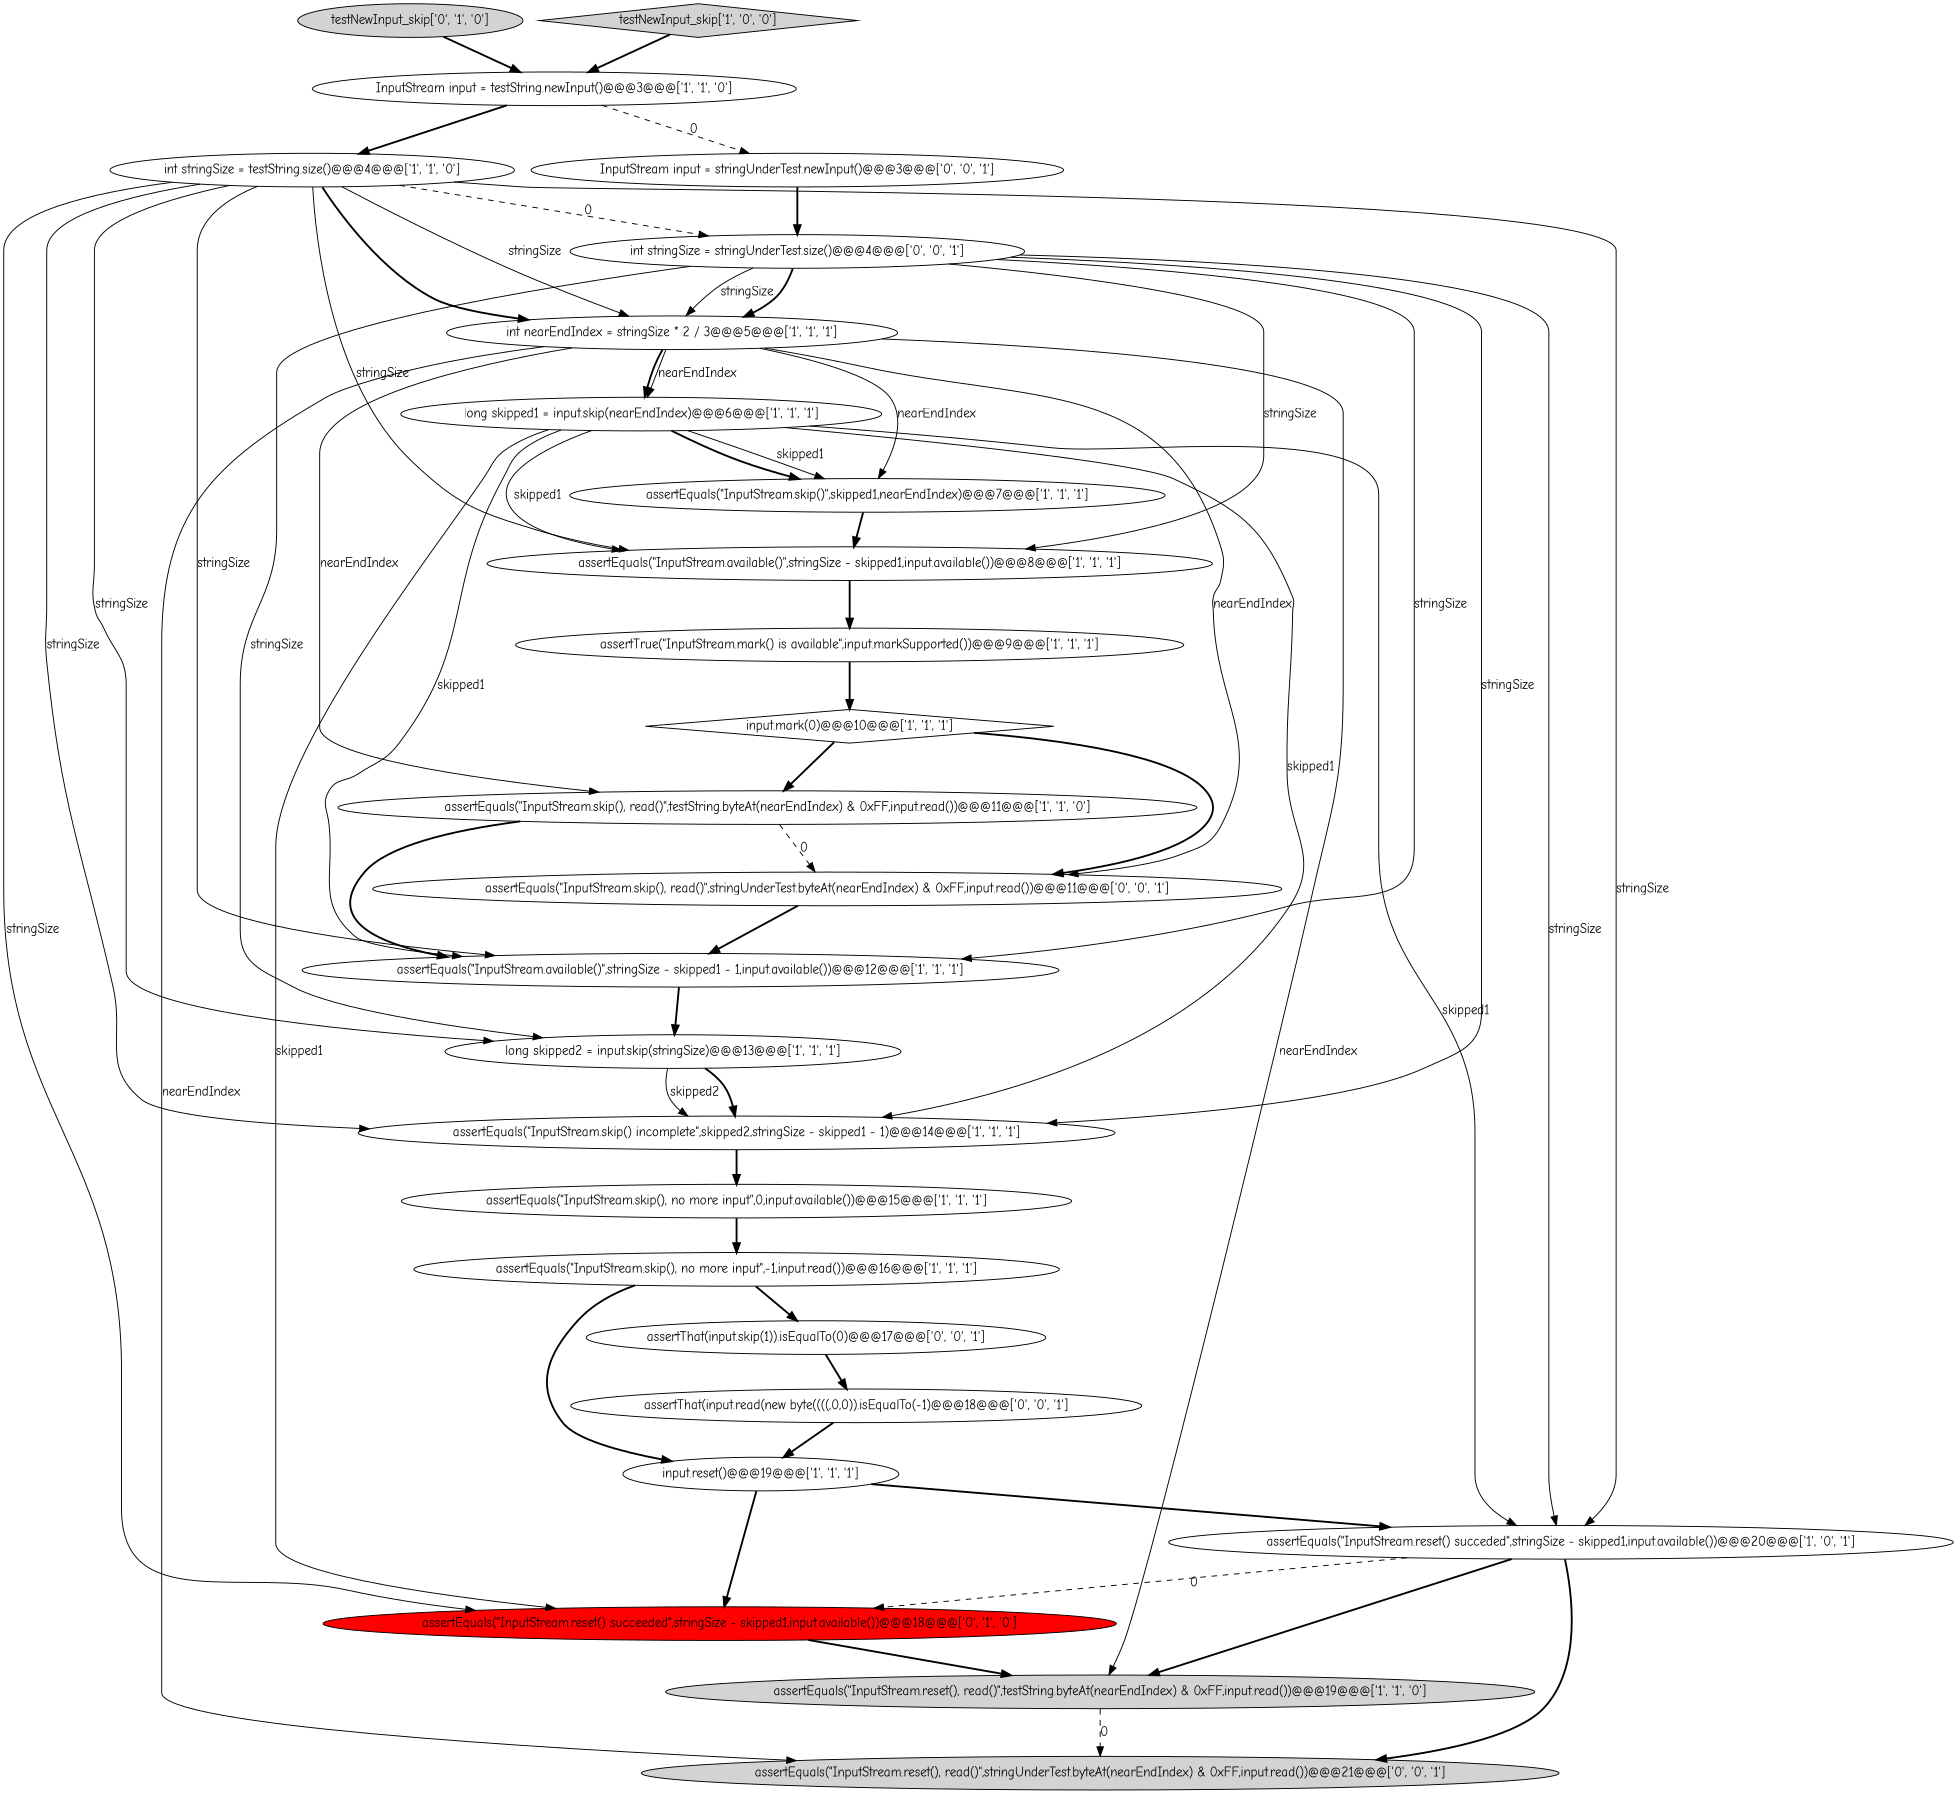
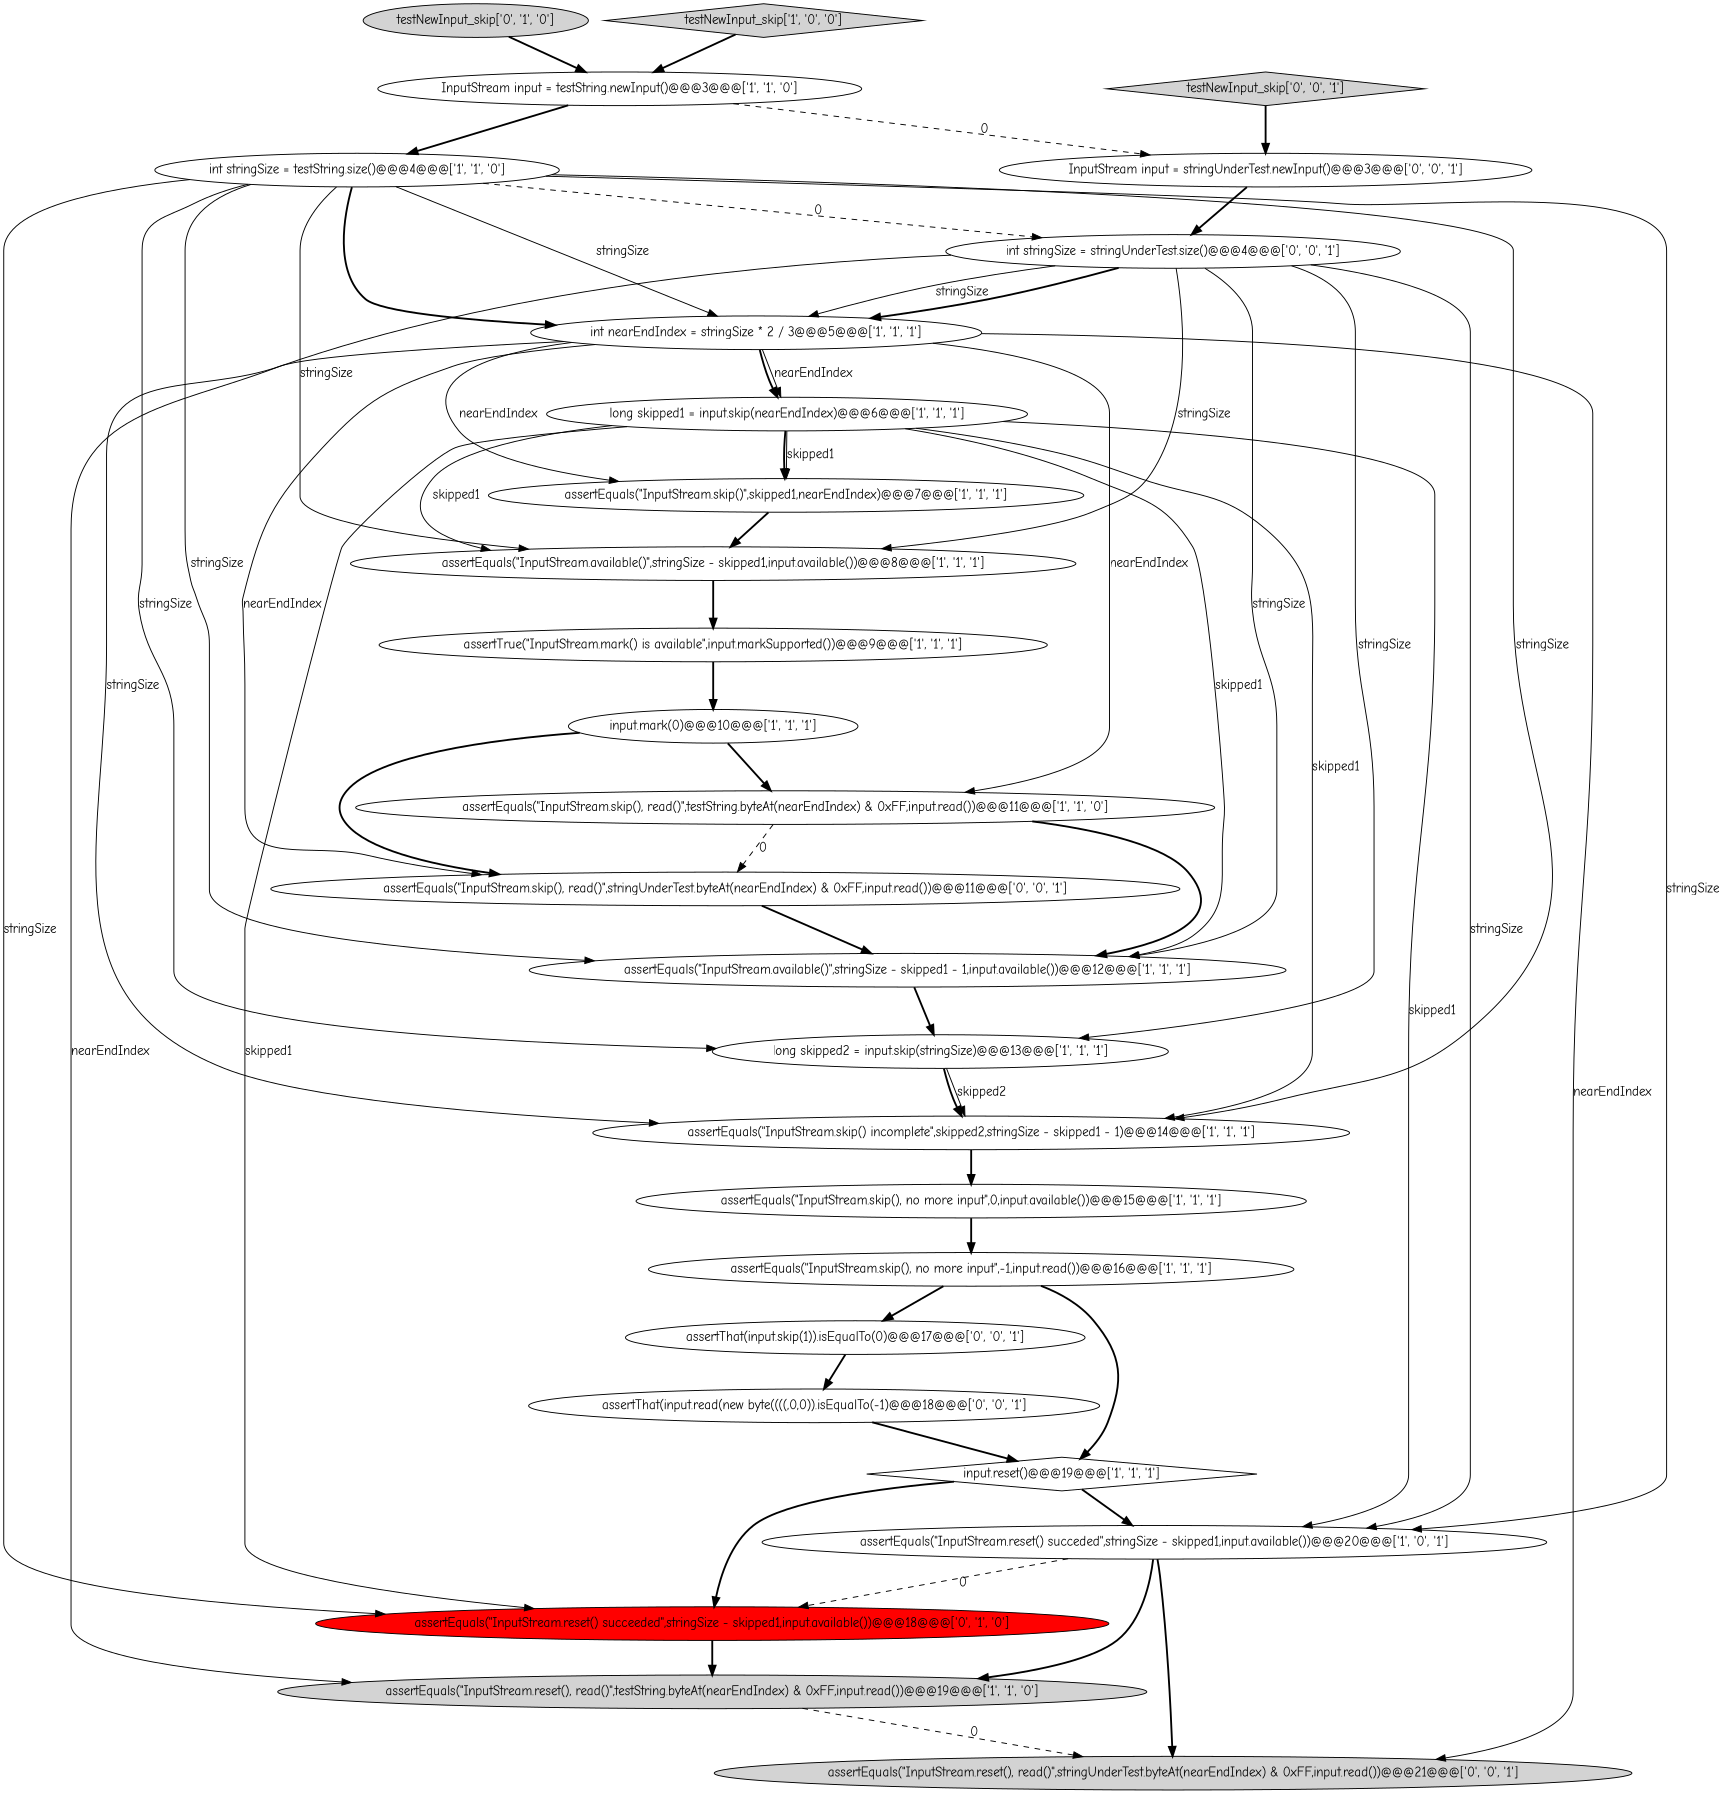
none -> (1266, 89)
(850, 726) -> (713, 726)
(761, 1474) -> (1062, 1474)
